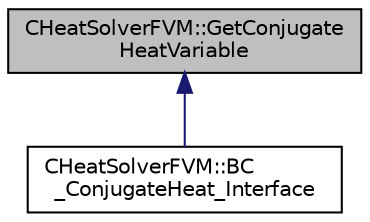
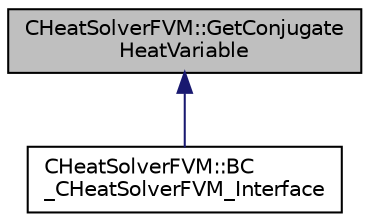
(185, 180) -> (185, 180)
